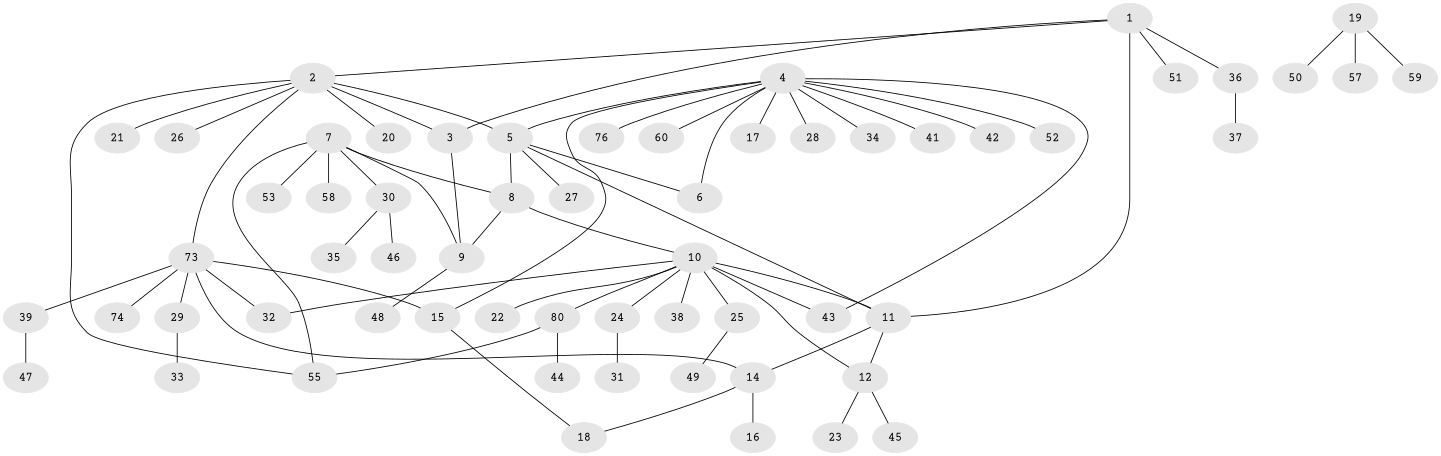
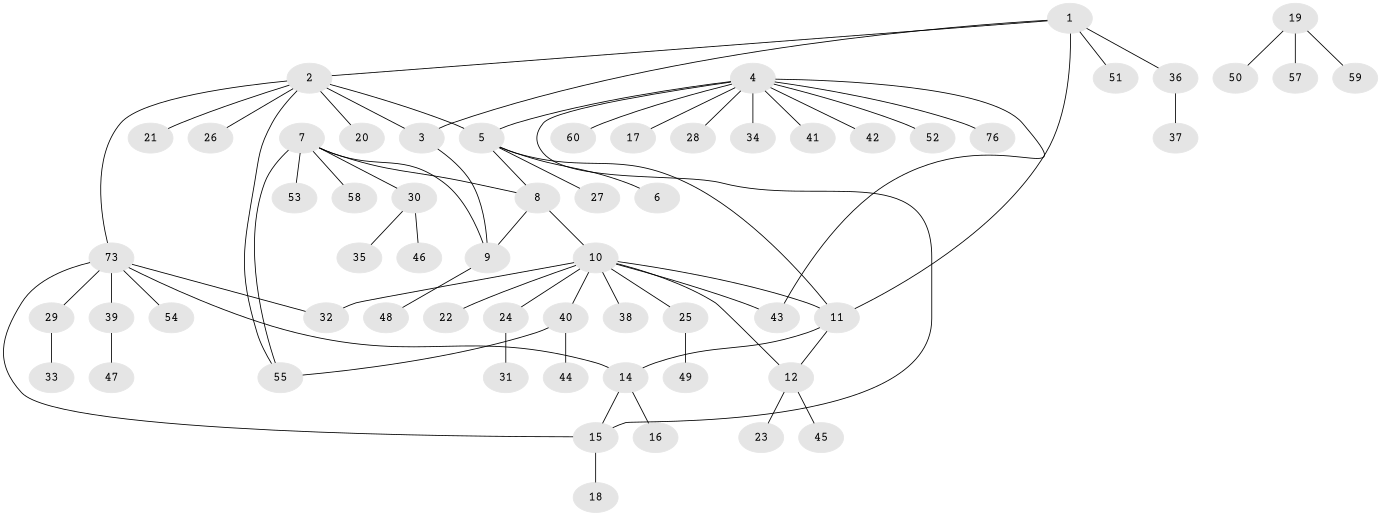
(721, 127) -> none
(117, 318) -> (171, 318)
(557, 318) -> (566, 318)
(671, 411) -> (611, 408)
